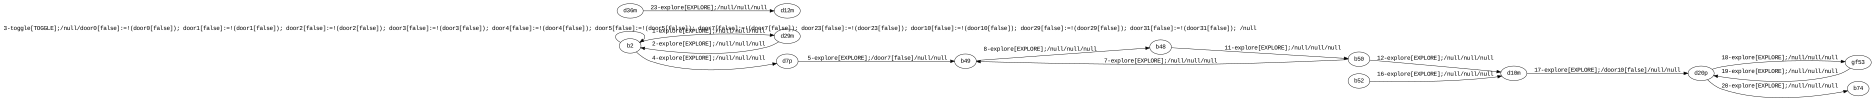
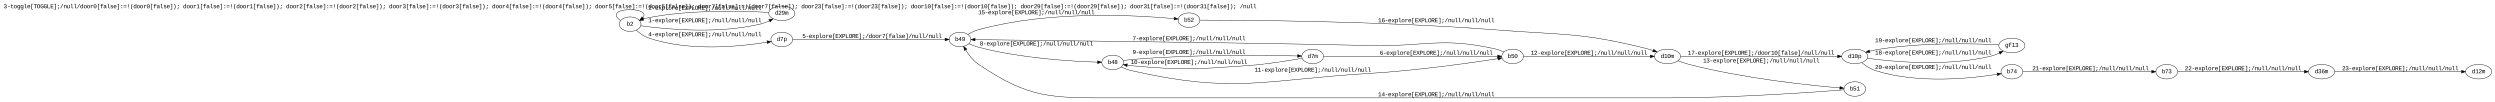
none -> (1070, 16)
none -> (1313, 56)
(1858, 62) -> (2012, 46)
none -> (2167, 72)
(1701, 73) -> (1855, 56)
none -> (1855, 89)
